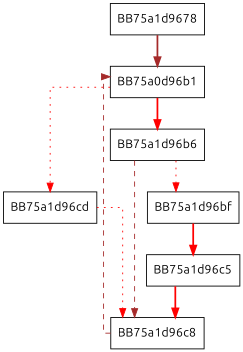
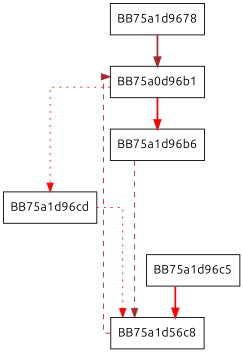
(193, 208) -> none
(157, 333) -> (157, 333)
